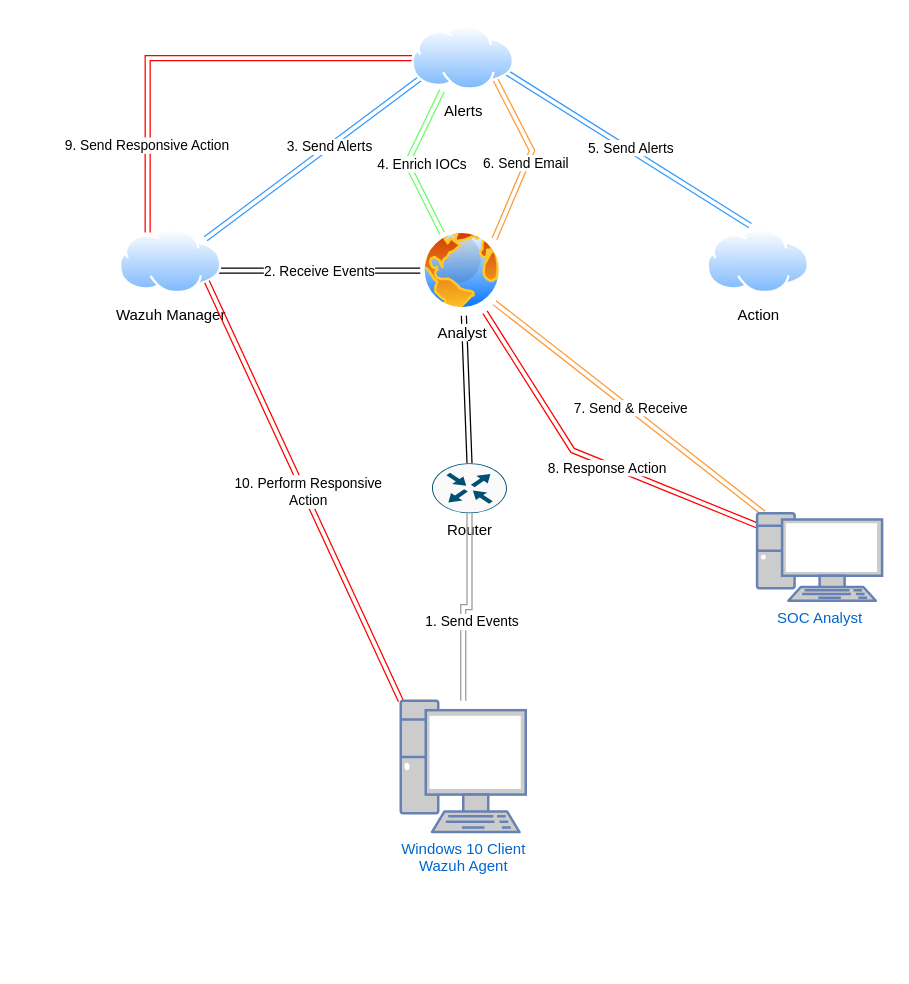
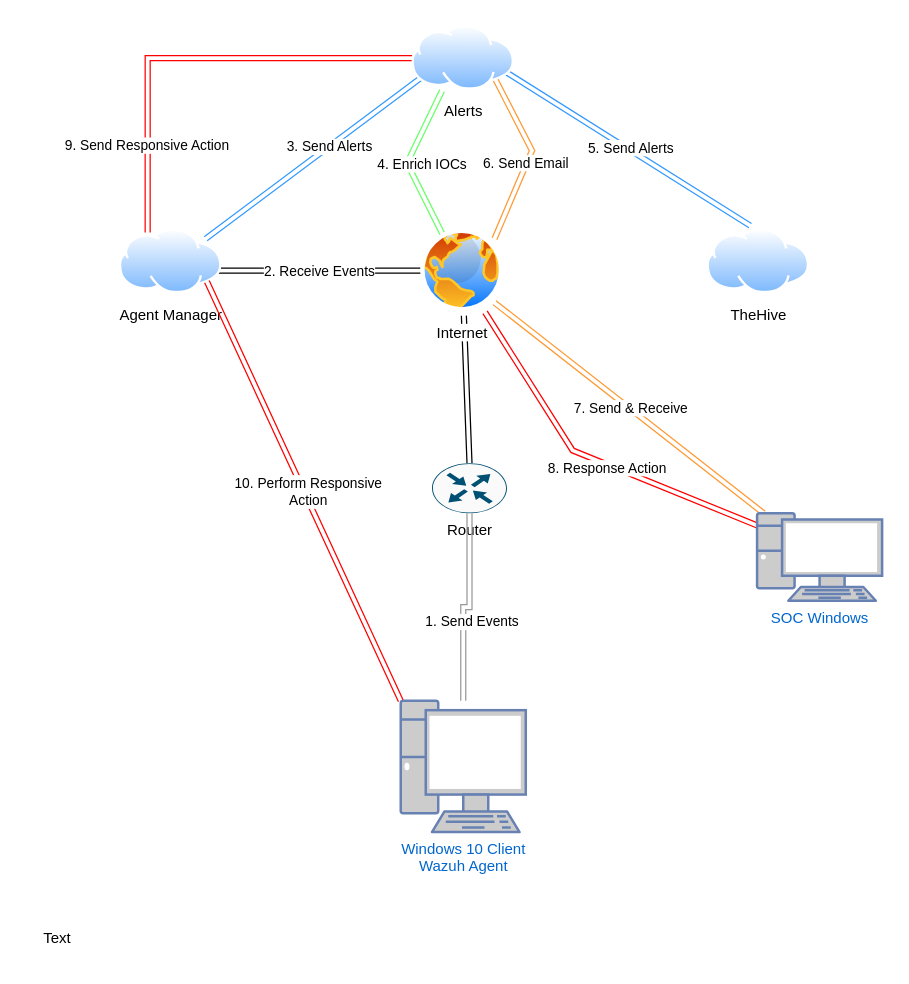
(171, 316) -> (171, 316)
(759, 316) -> (759, 316)
(463, 333) -> (463, 333)
(820, 618) -> (820, 618)
none -> (57, 938)
